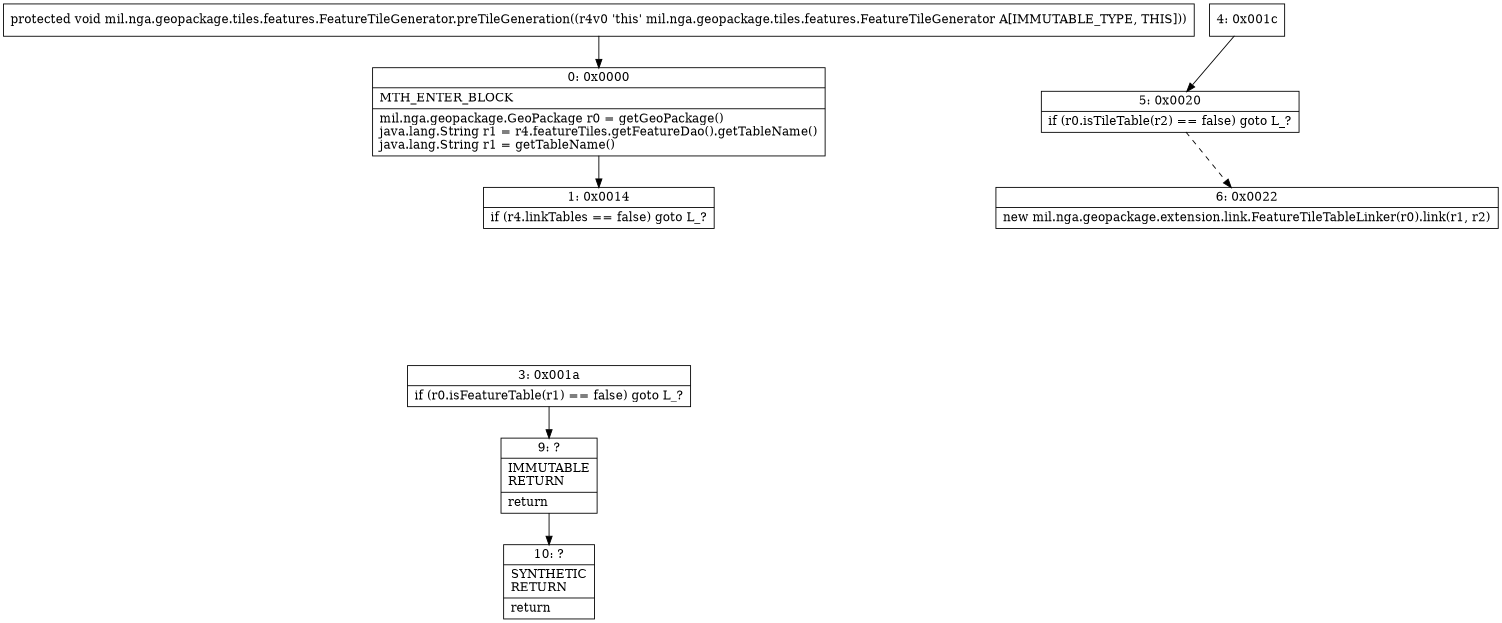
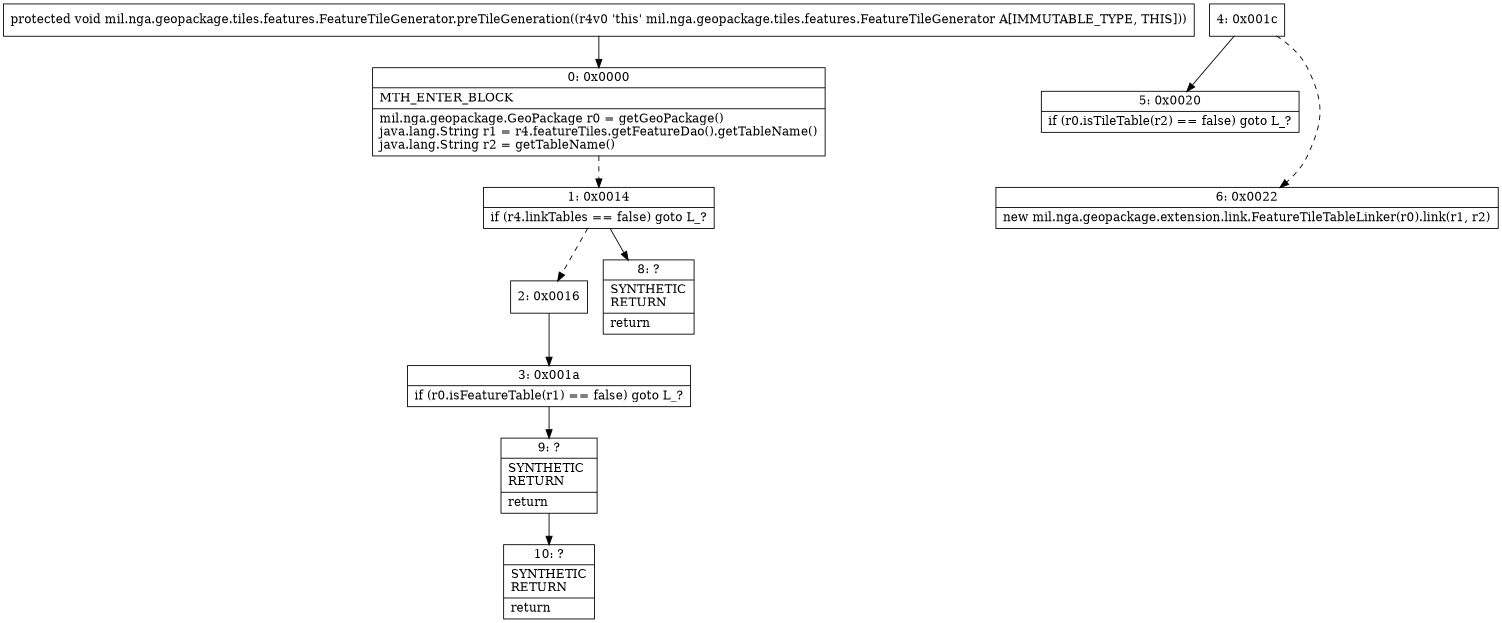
(498, 145) -> (498, 145)
(1206, 156) -> (1320, 106)
(599, 167) -> (599, 167)
none -> (549, 297)
none -> (649, 297)
(549, 468) -> (546, 468)
